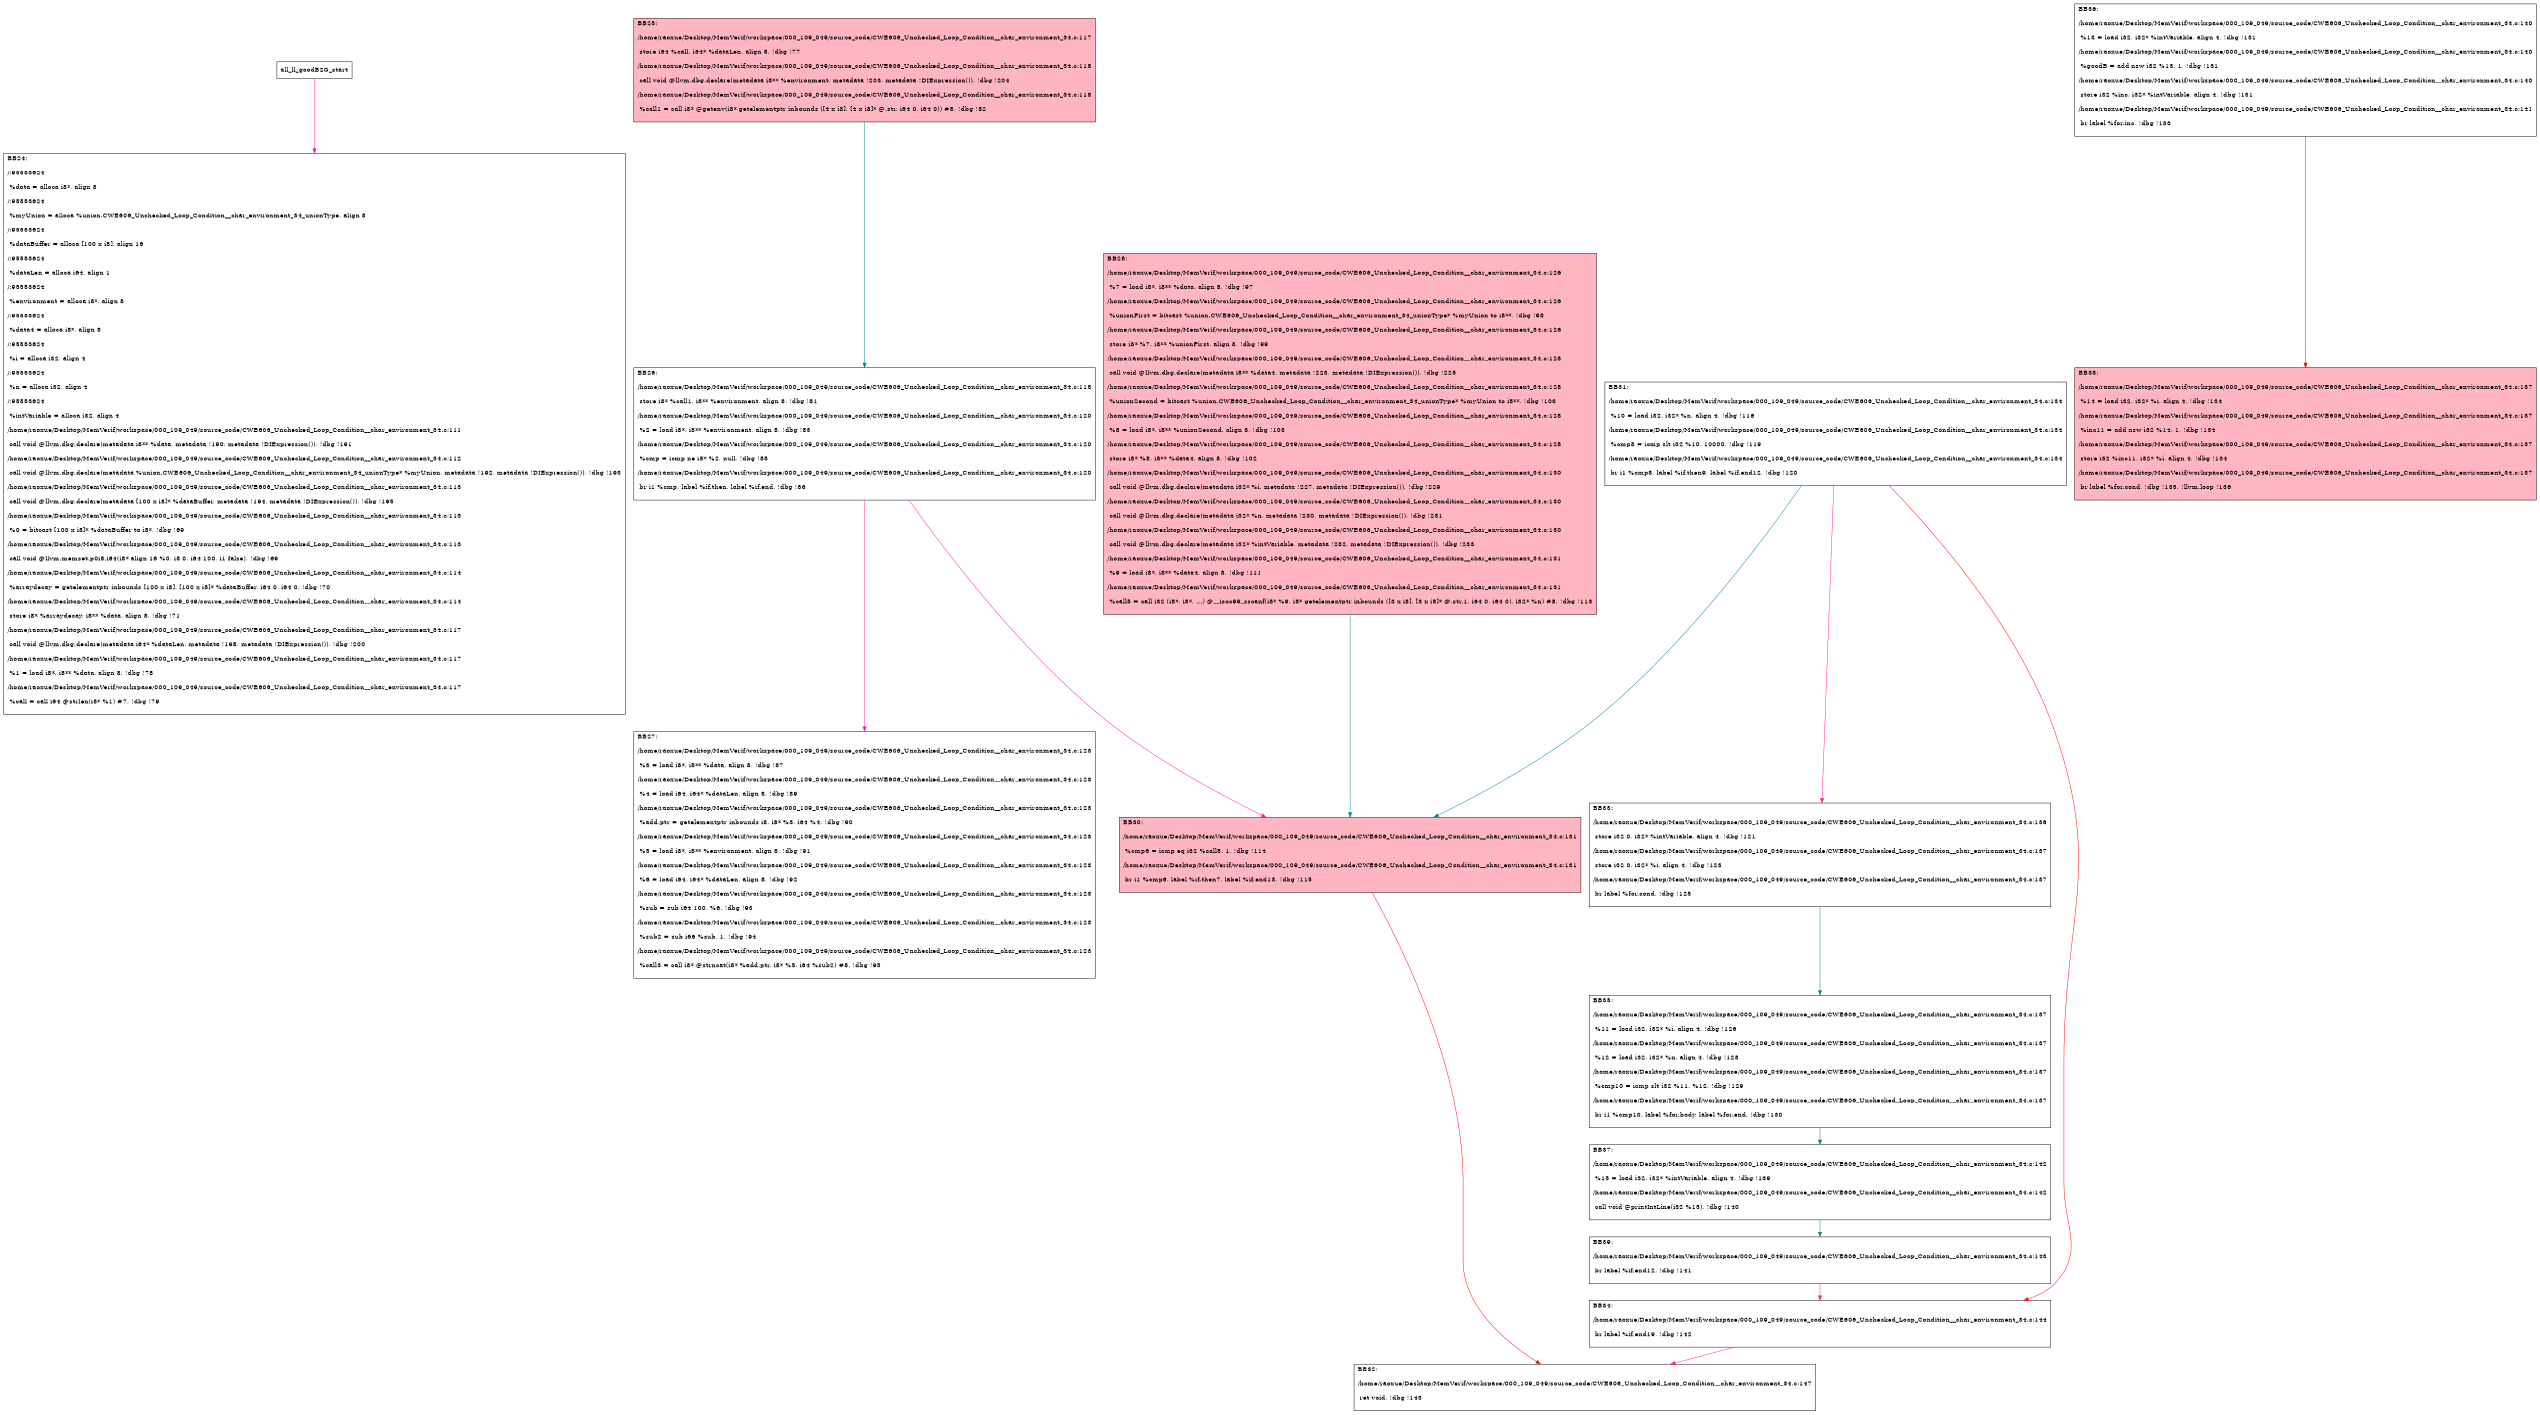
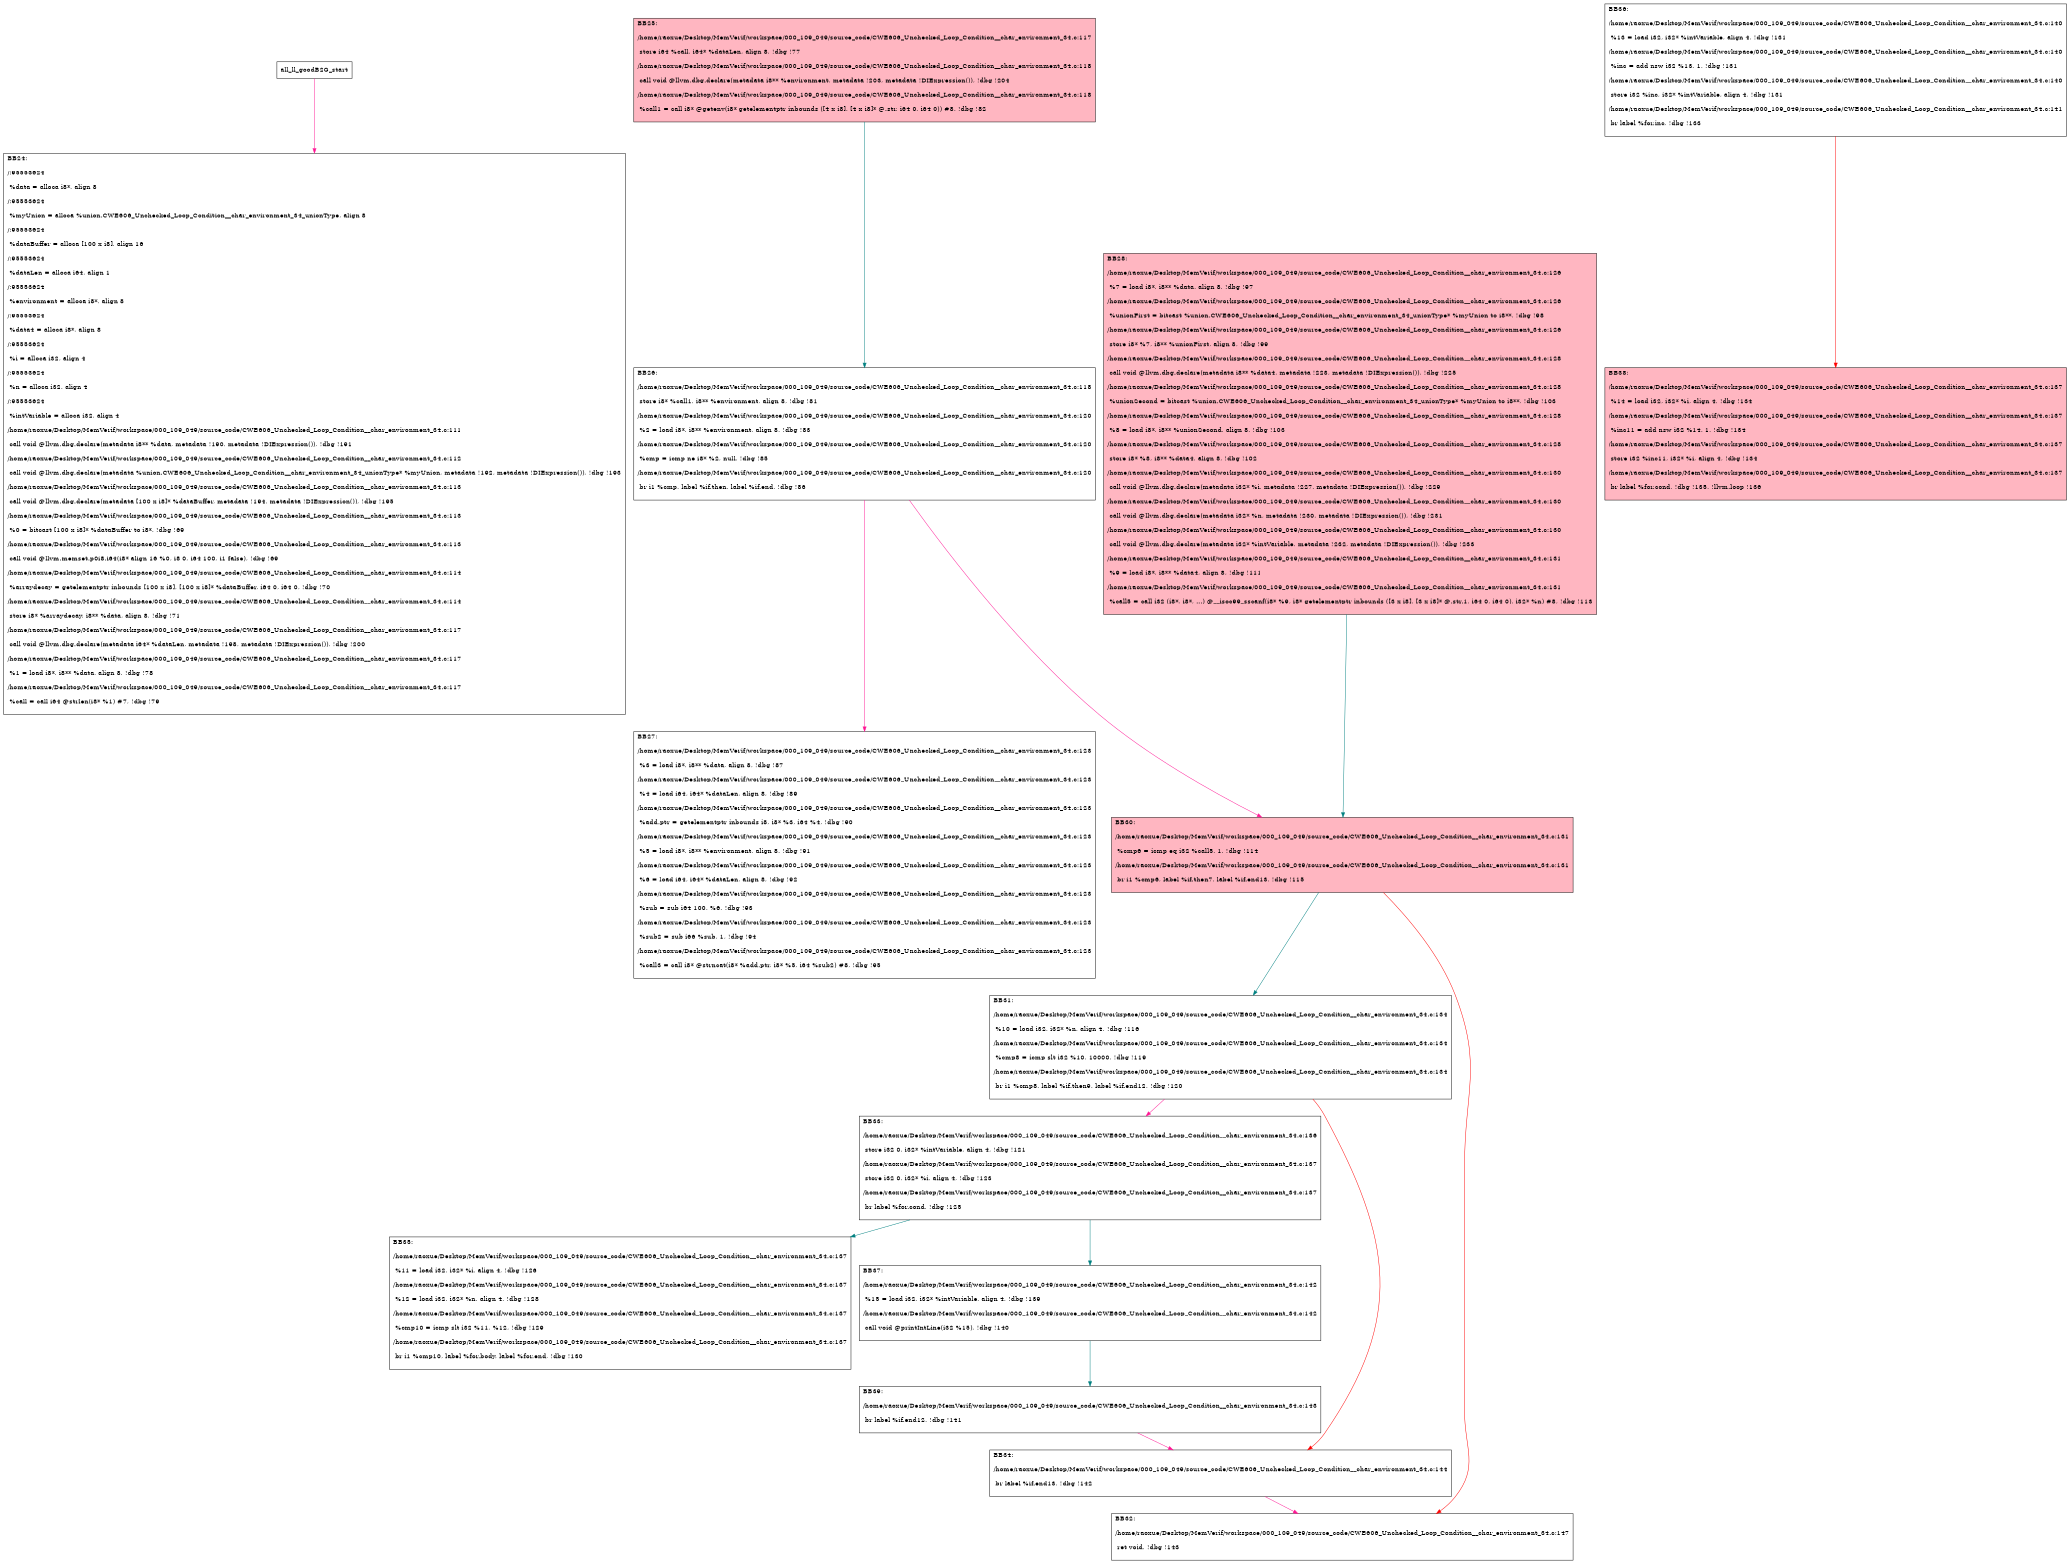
(2149, 66) -> (1673, 66)
(1643, 676) -> (1287, 942)
(1820, 1134) -> (1090, 1240)
(1642, 1334) -> (1043, 1484)
